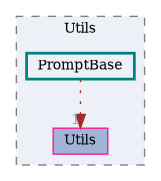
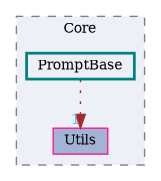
(80, 29) -> (80, 29)
